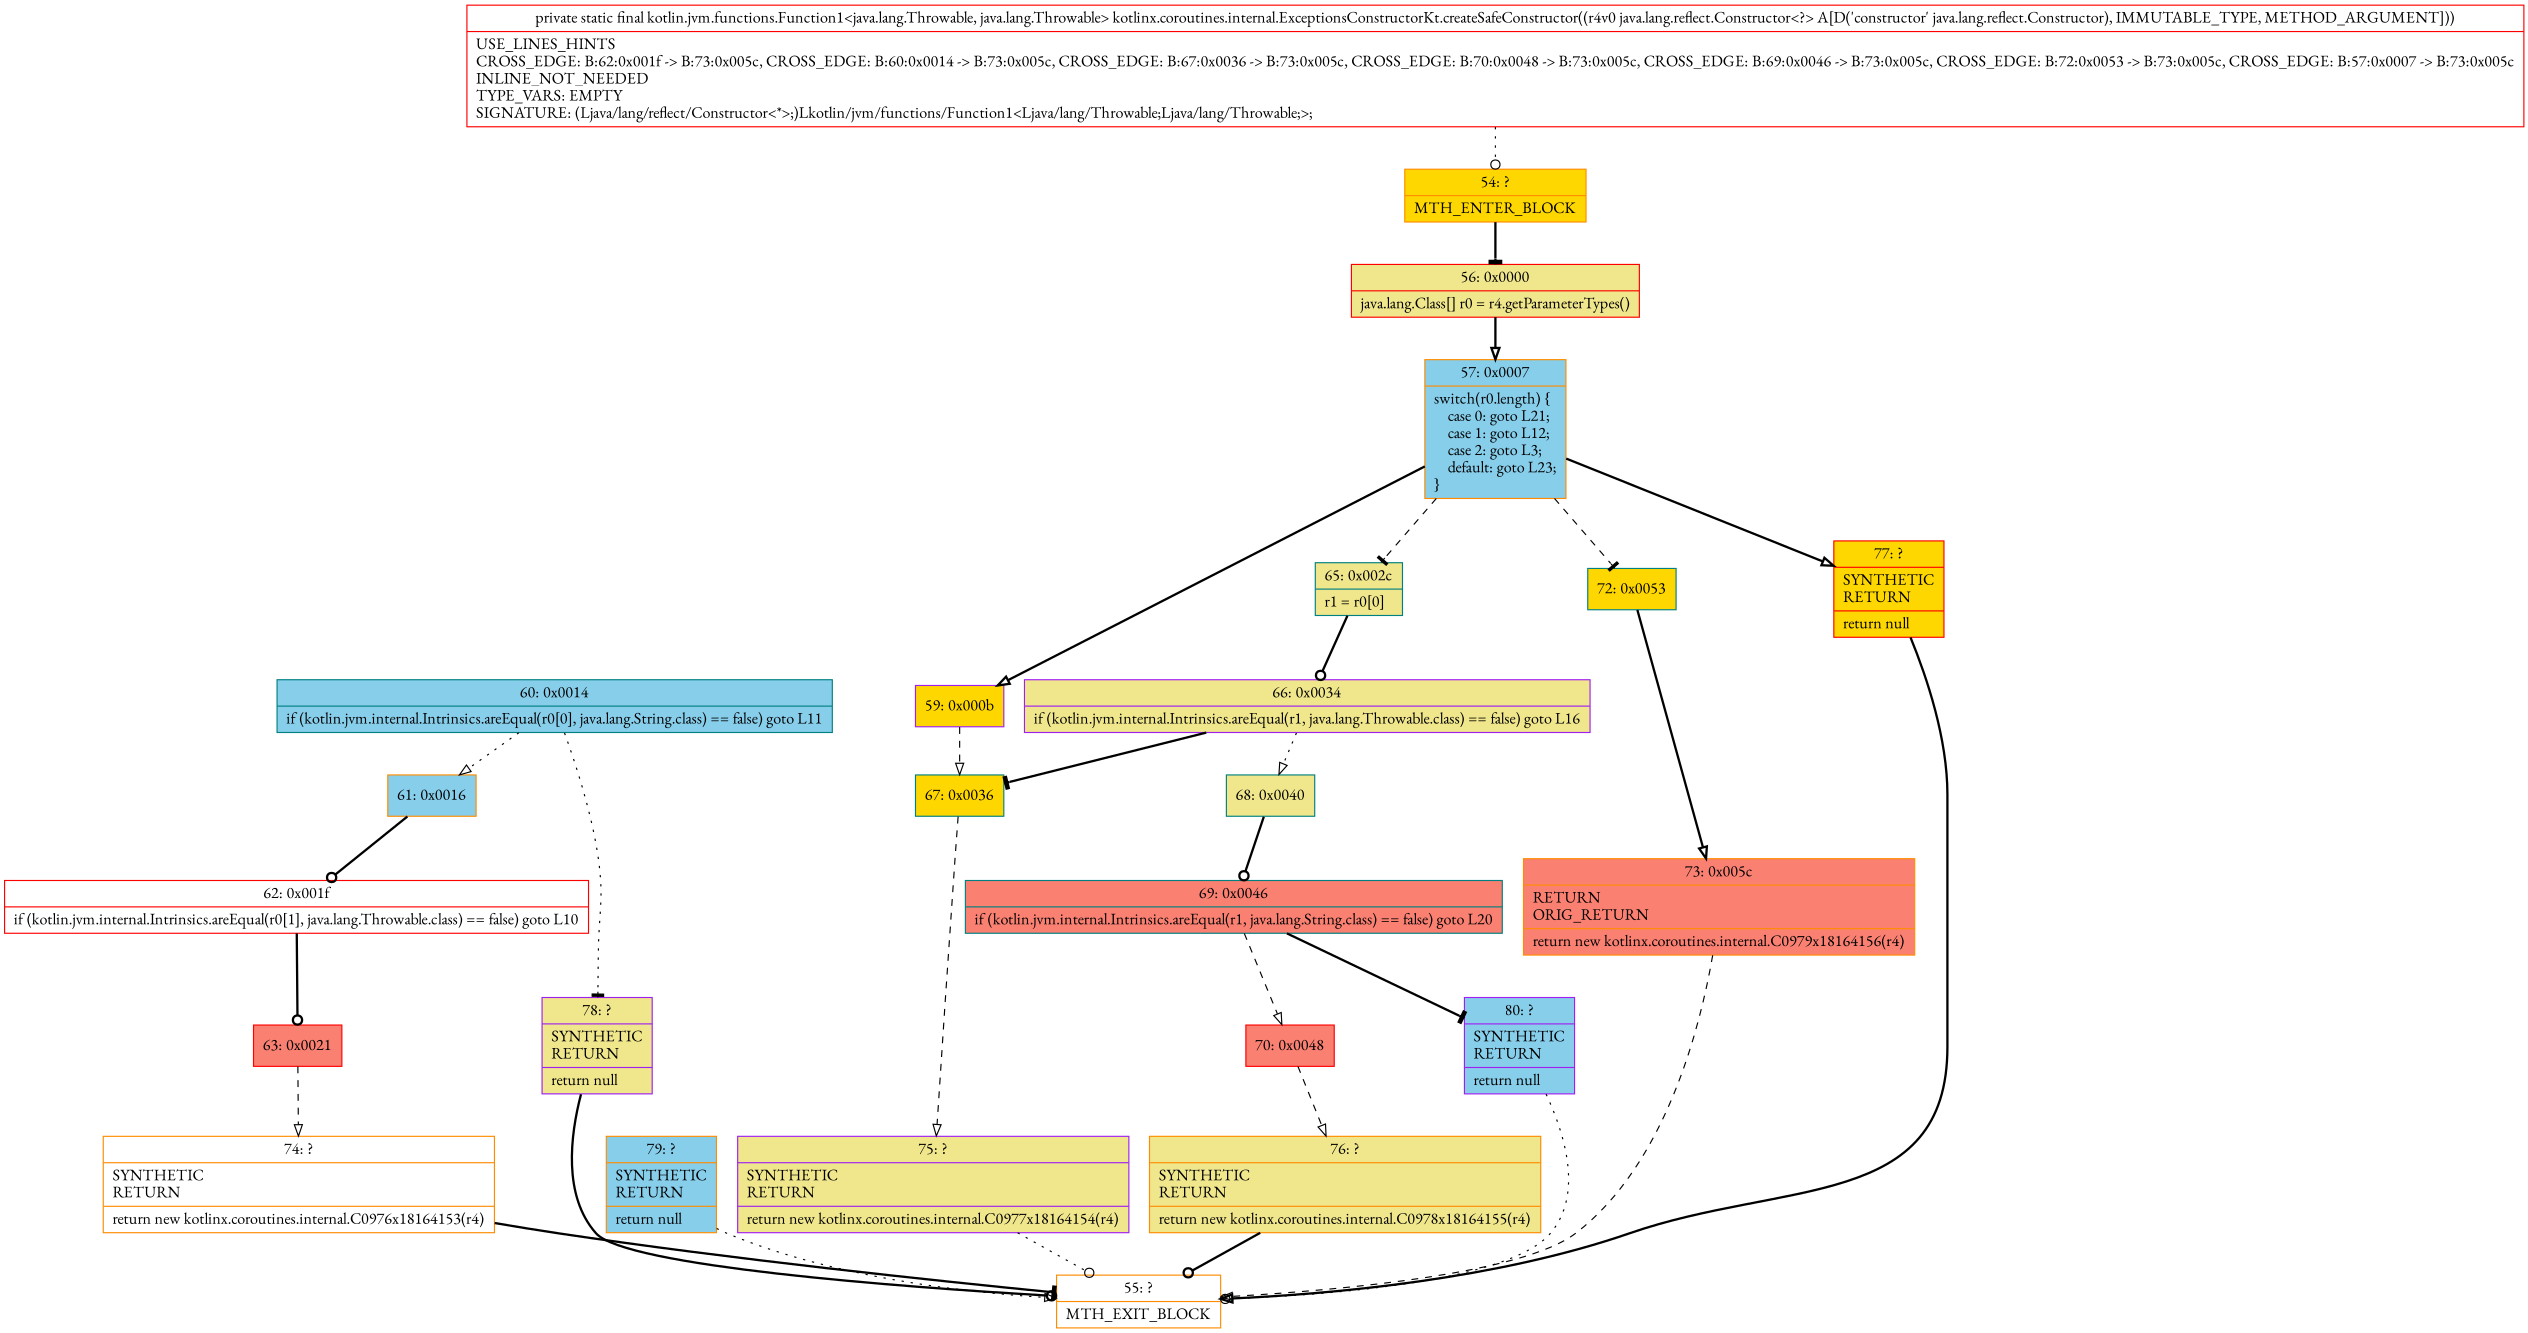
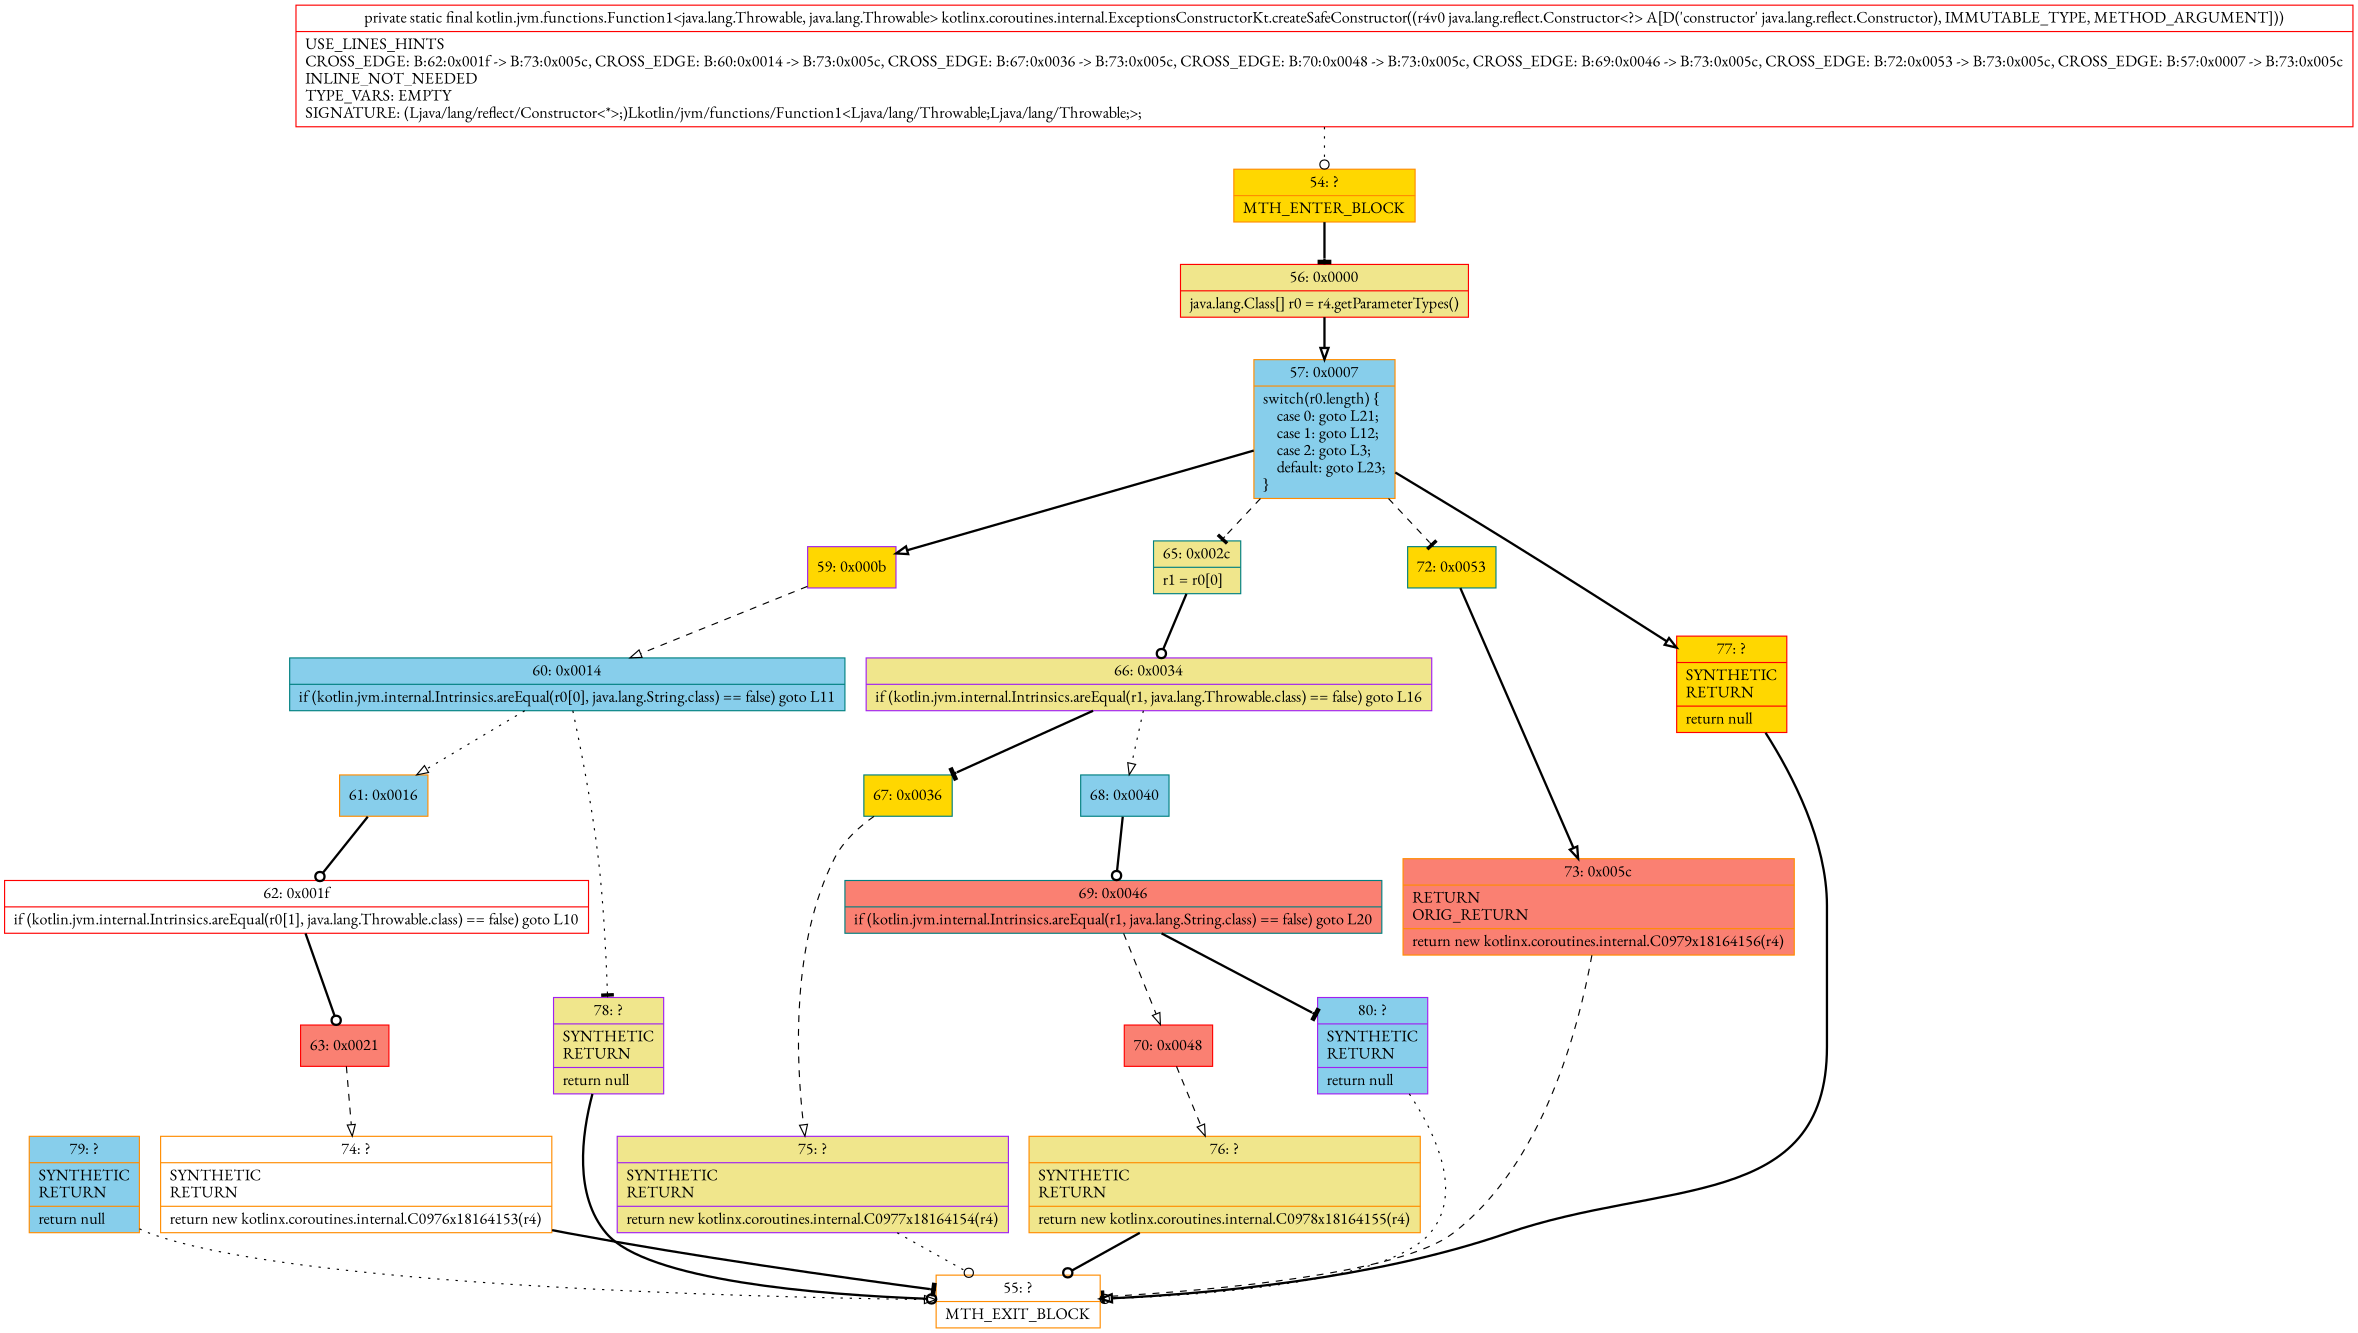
(960, 745) -> (724, 620)
(1271, 796) -> (1125, 796)
(1560, 1242) -> (1436, 1242)
